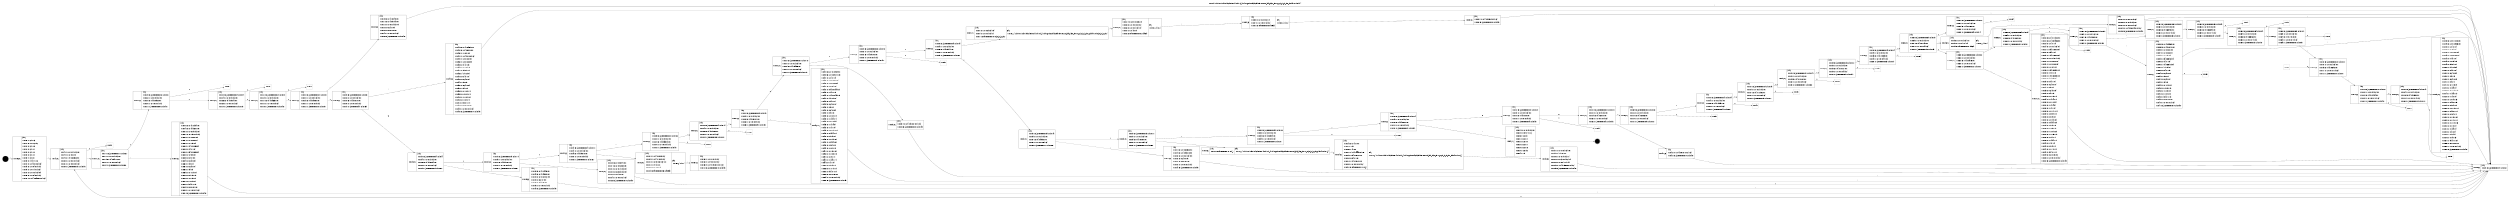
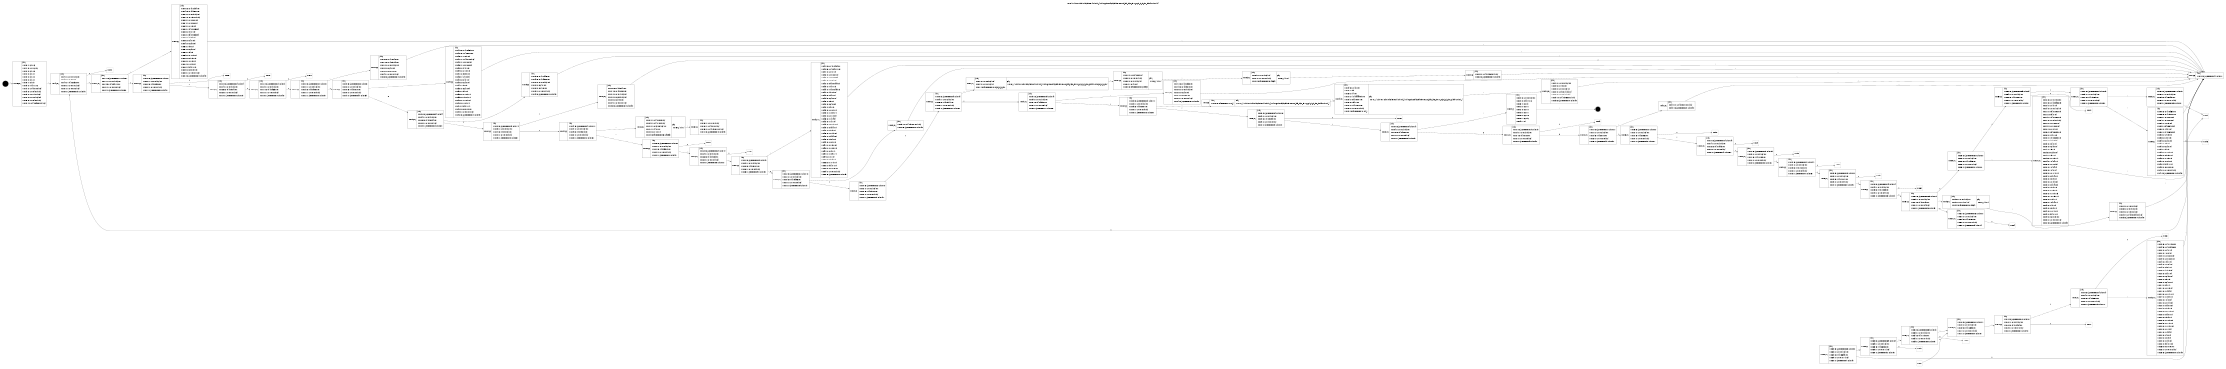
(2184, 29) -> (2193, 110)
(944, 63) -> none
